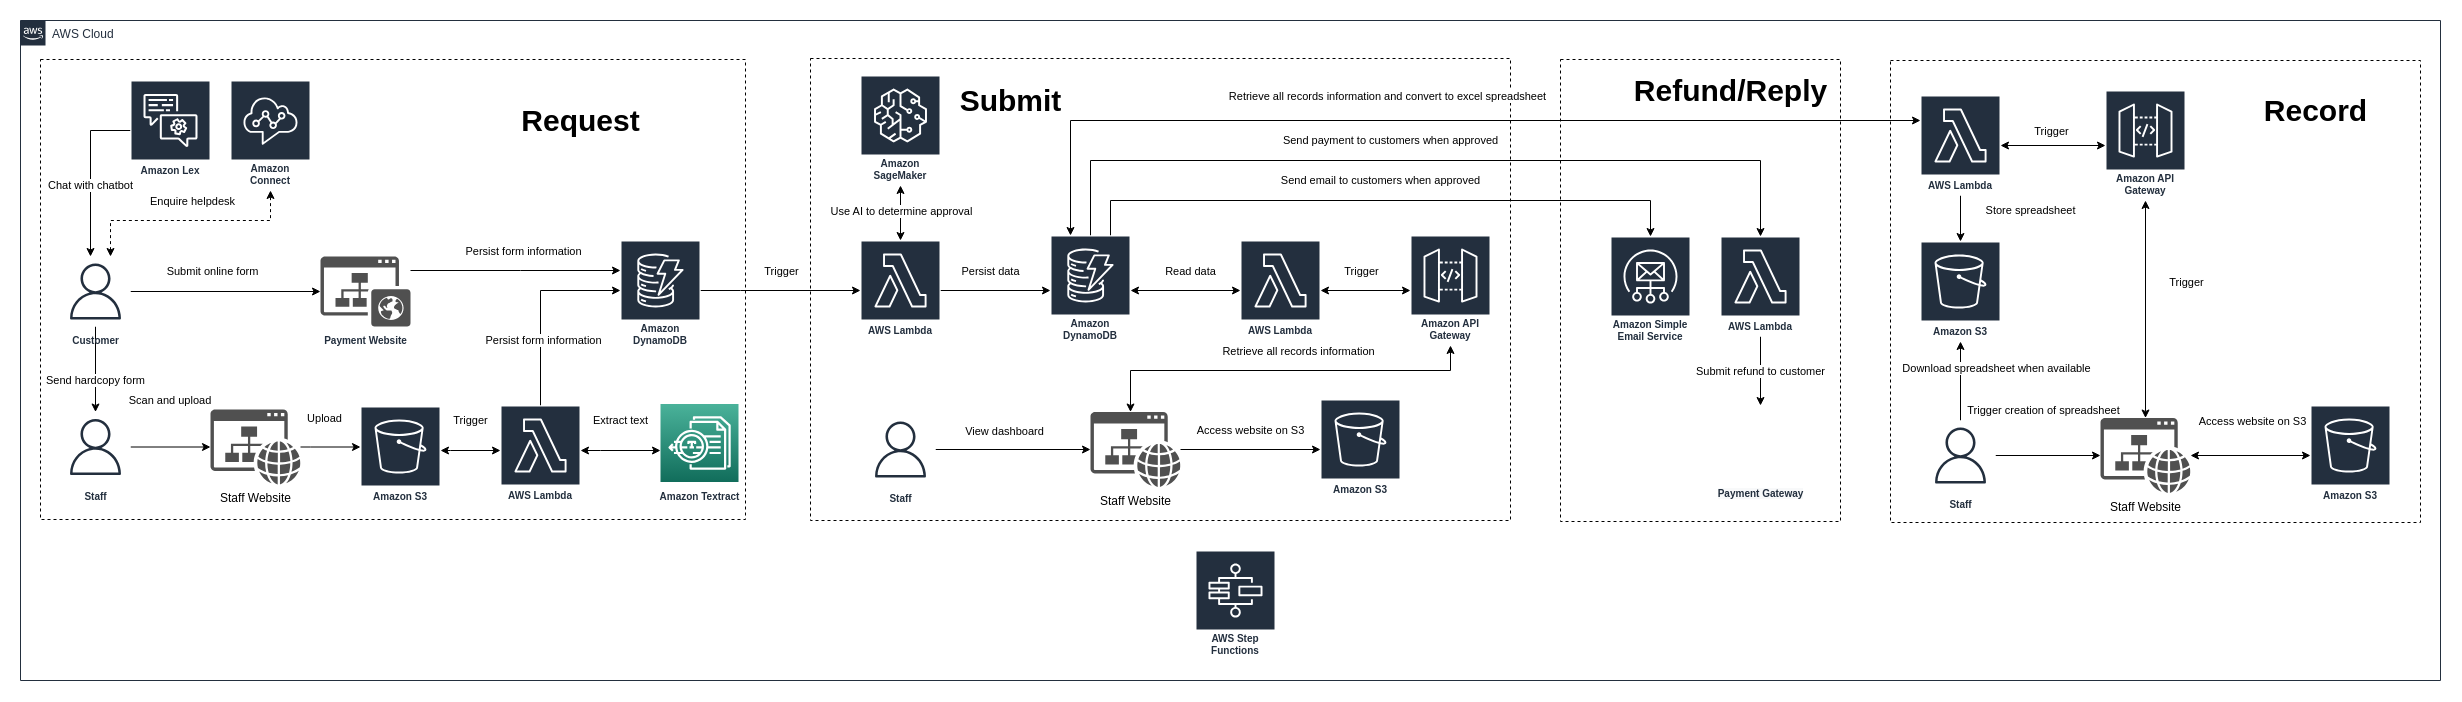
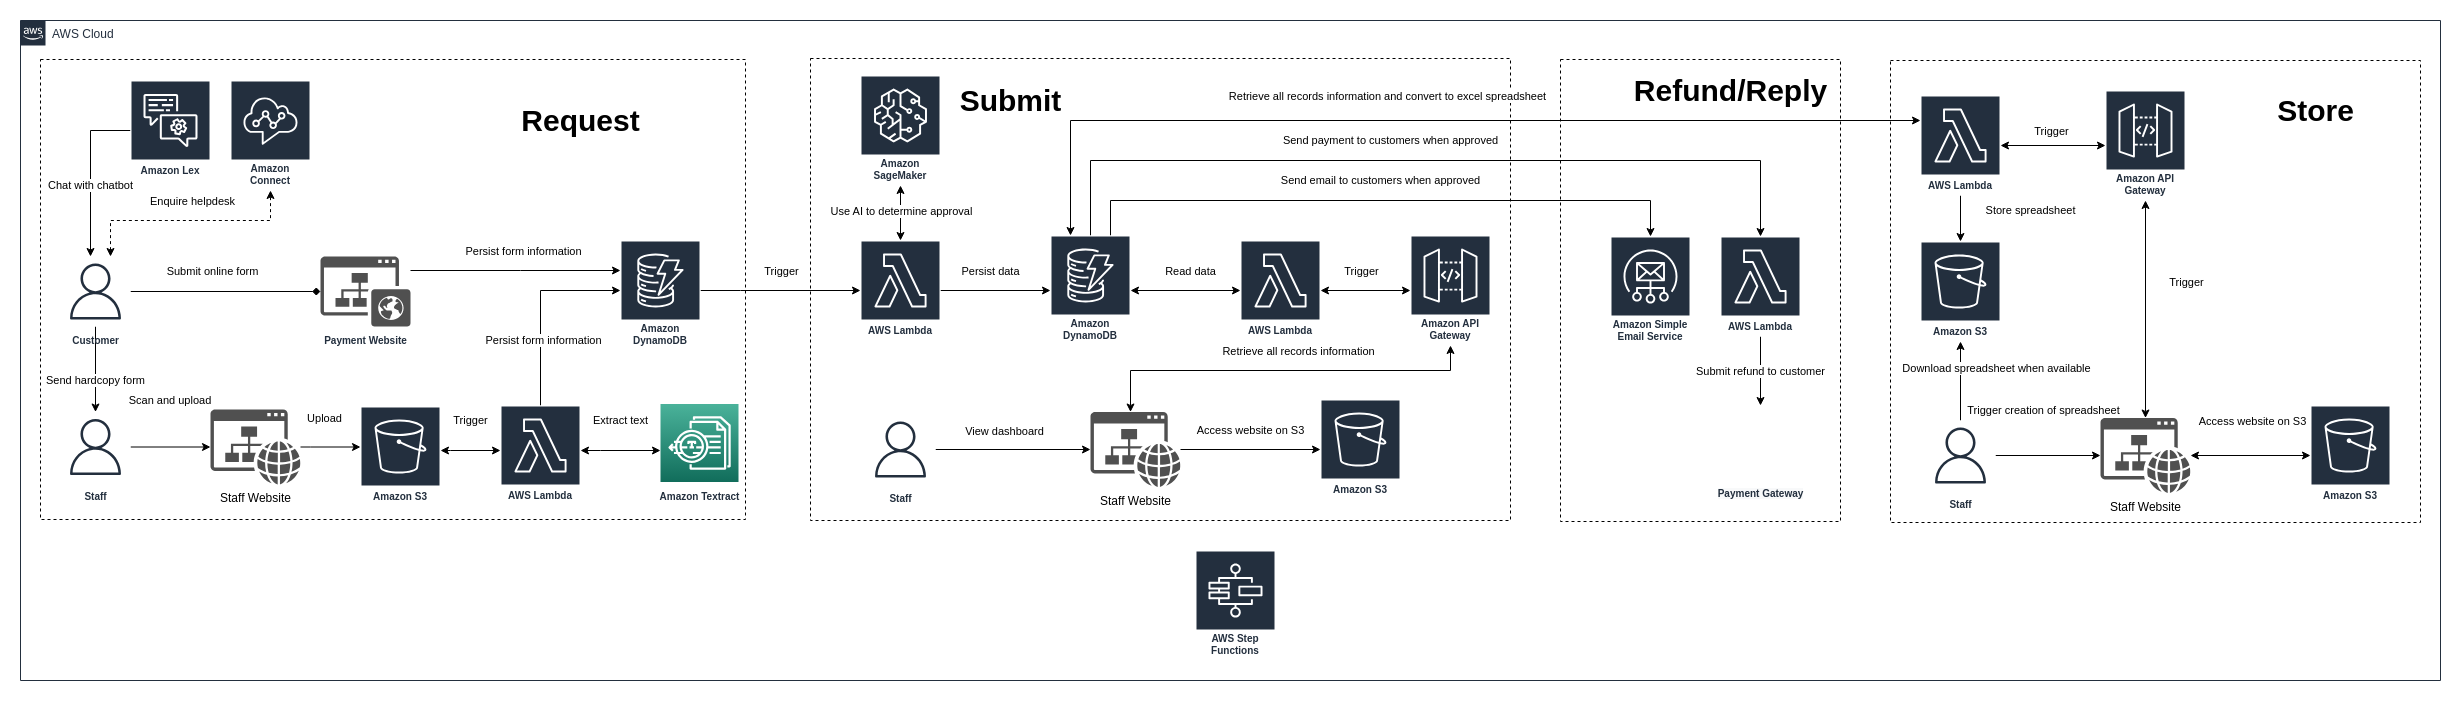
(2316, 111) -> (2316, 111)
(312, 292) -> (311, 292)
